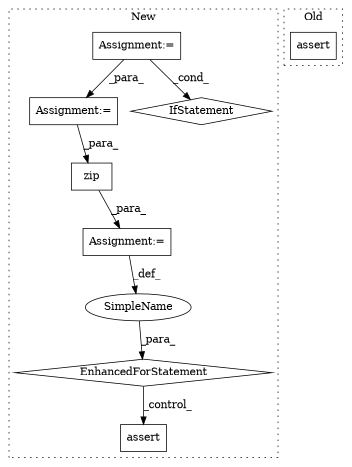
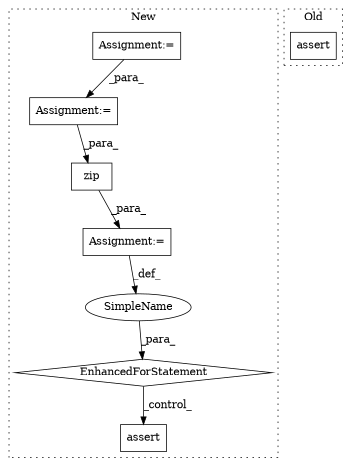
(201, 111) -> none
